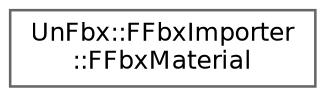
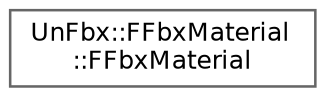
(163, 48) -> (163, 48)
